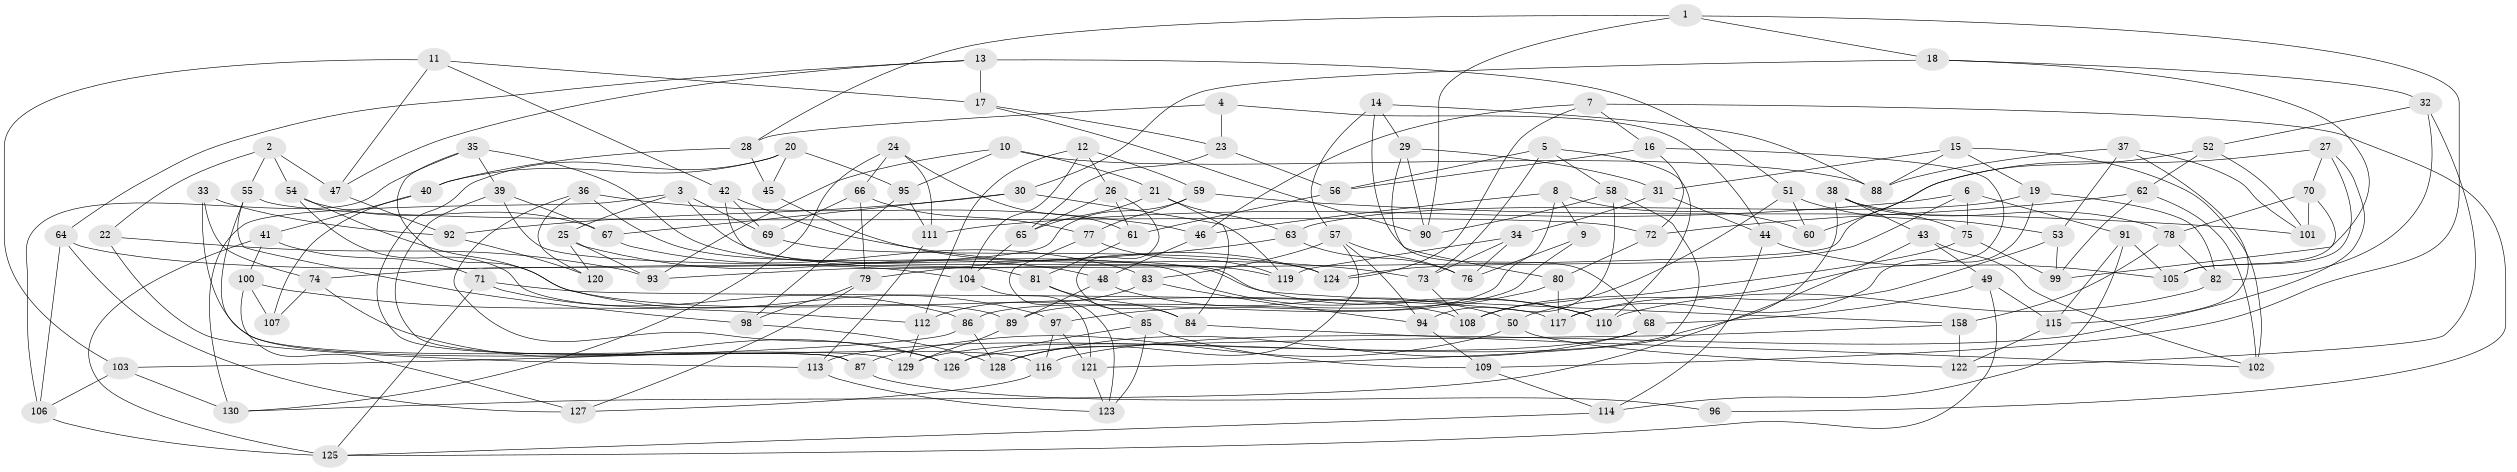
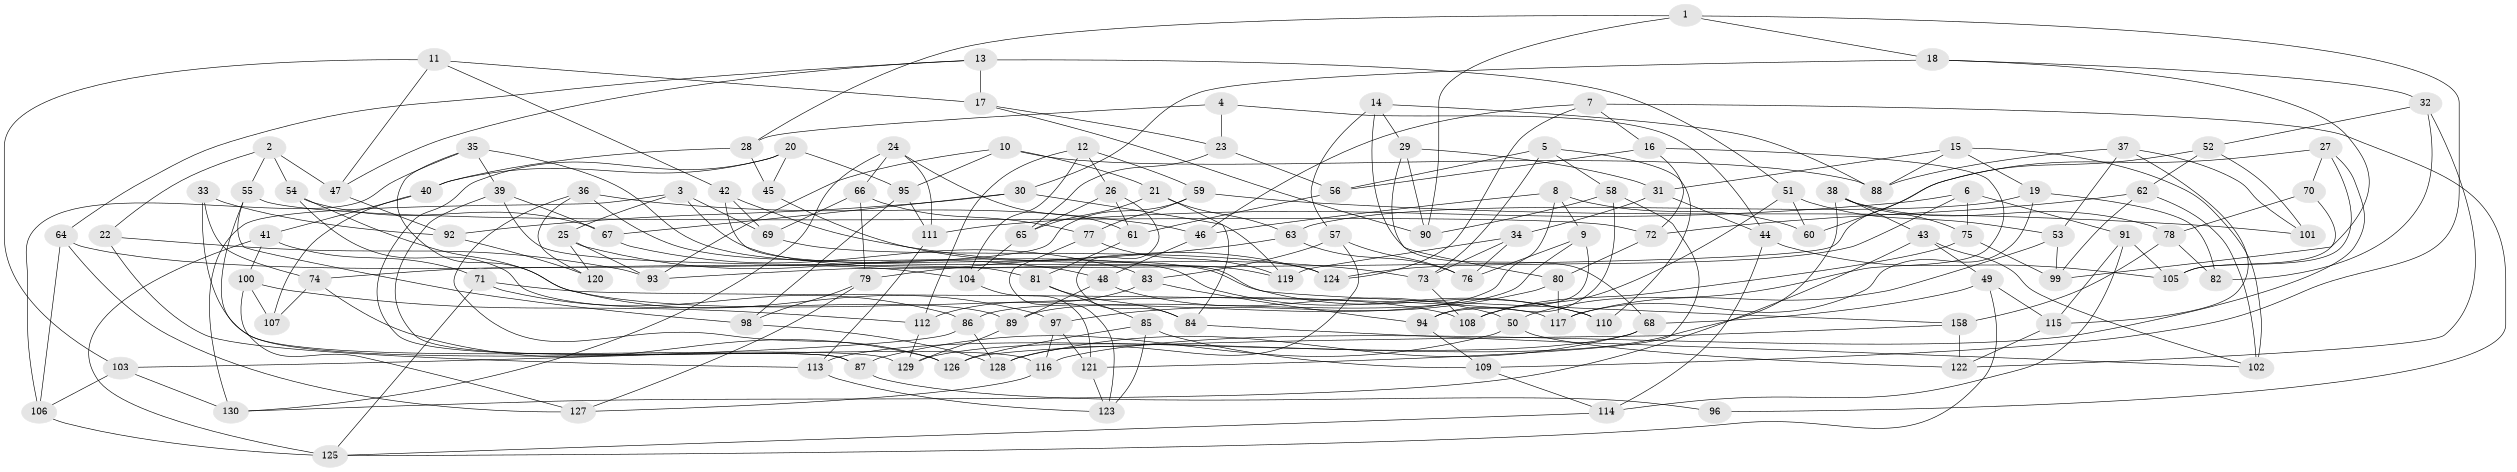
(2309, 214) -> none
(1384, 279) -> (1578, 292)
(1925, 304) -> none
